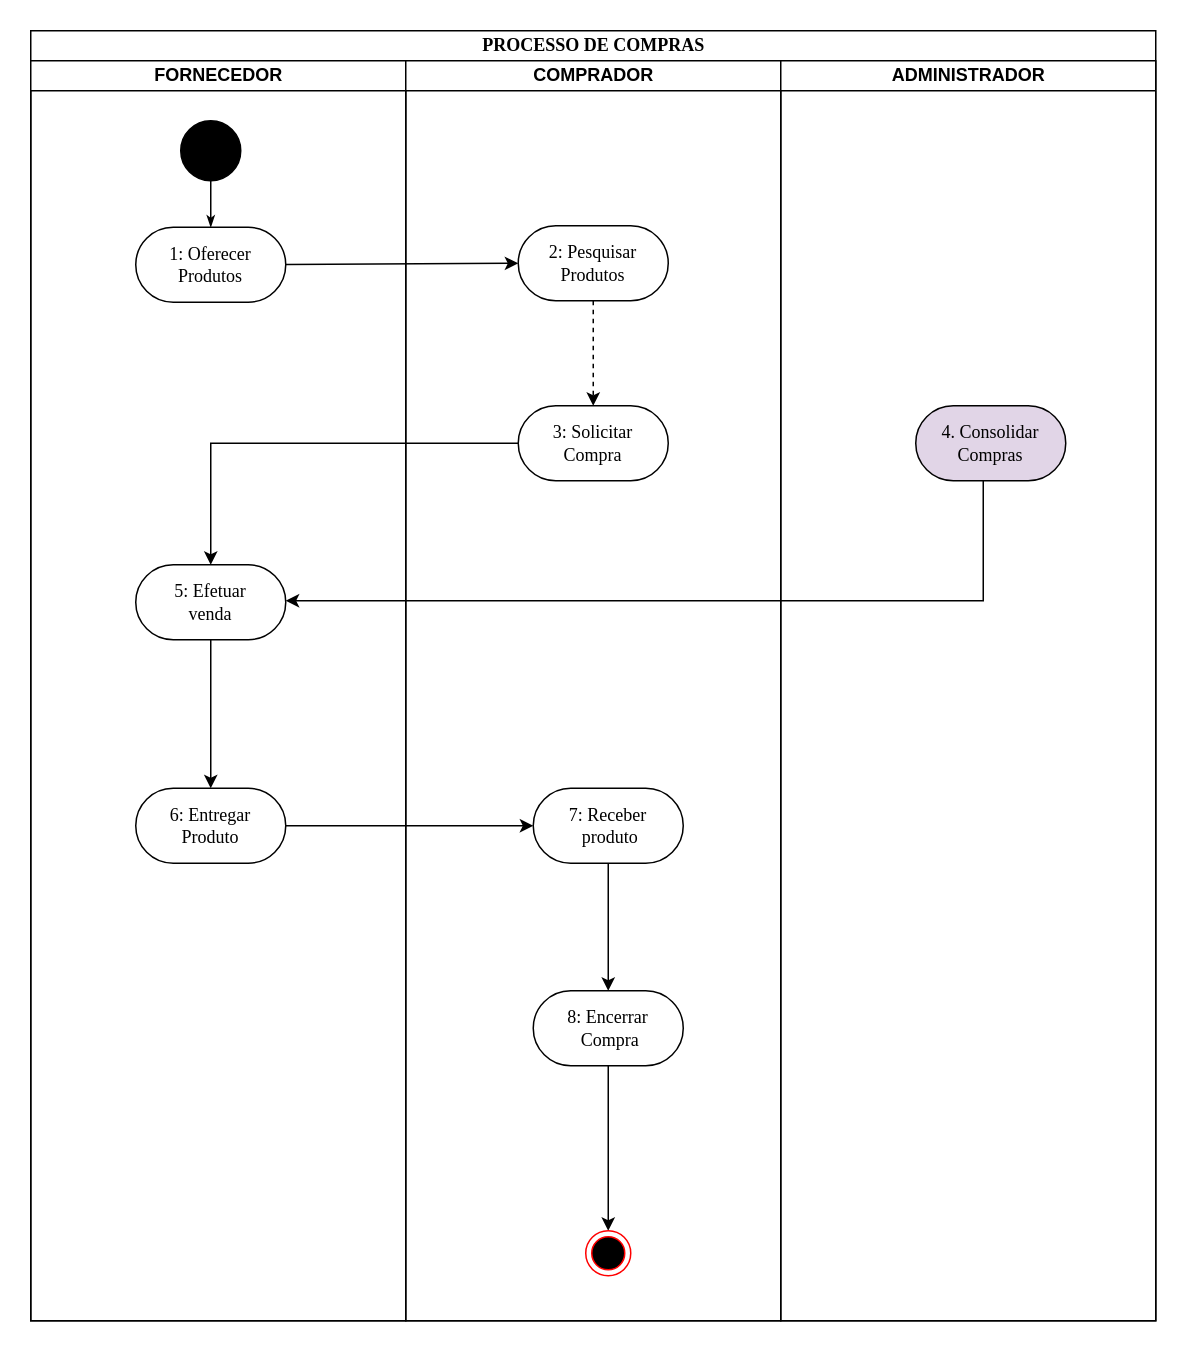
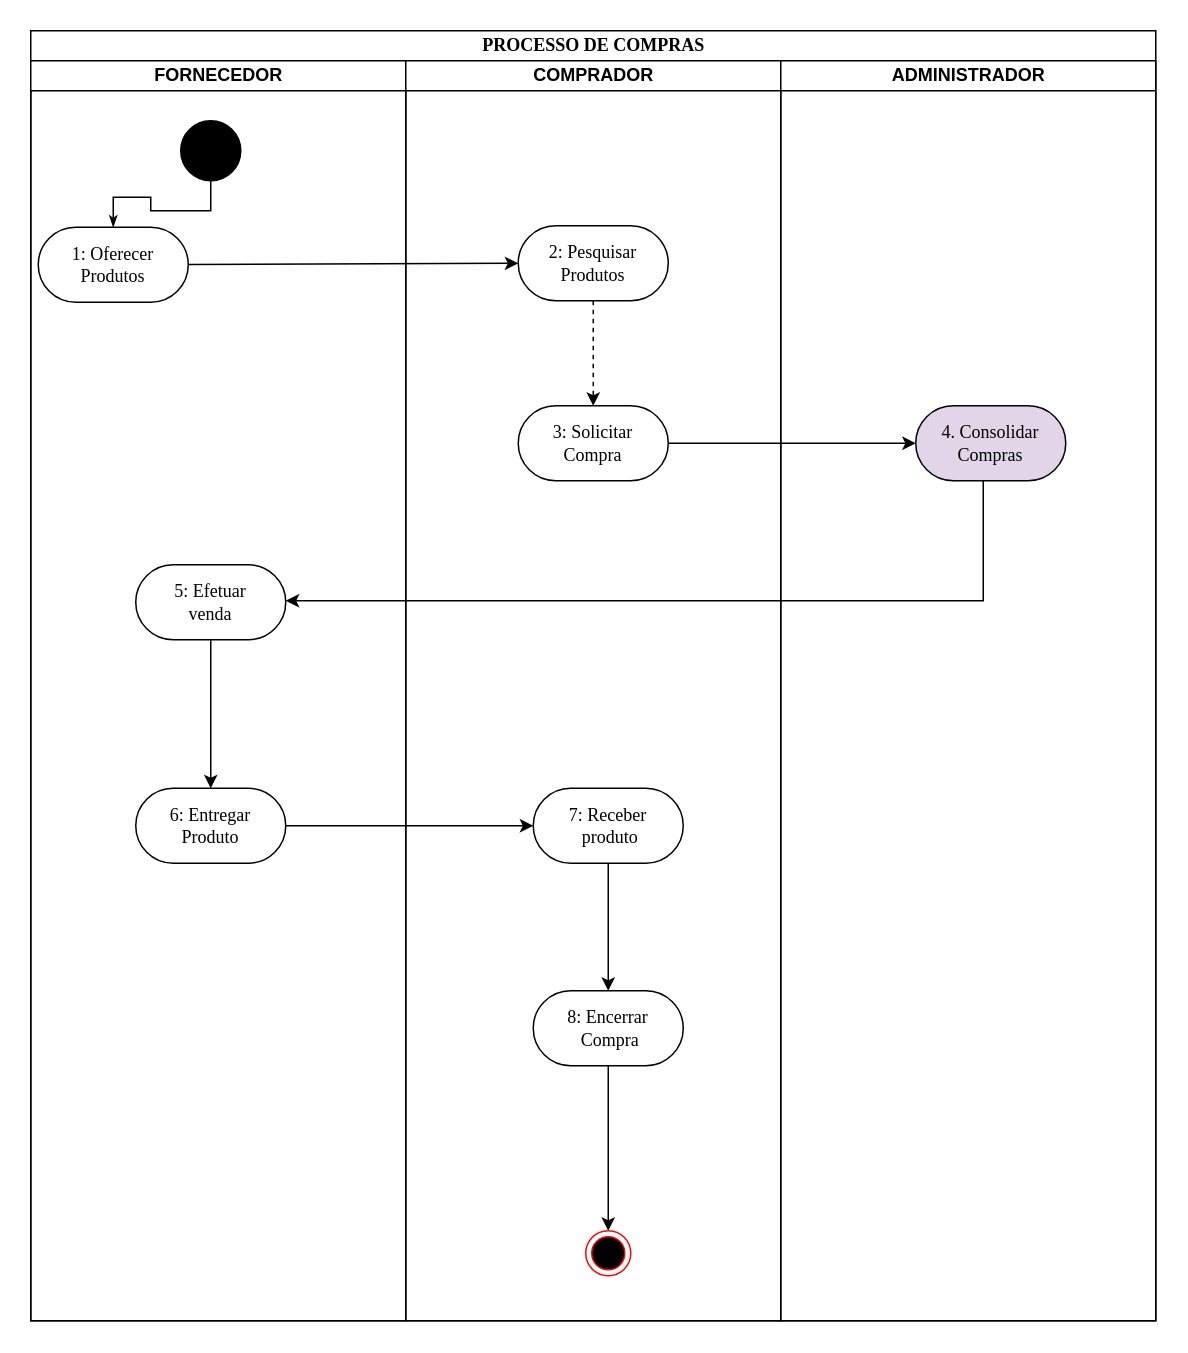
(211, 265) -> (113, 265)
(309, 443) -> (787, 443)
